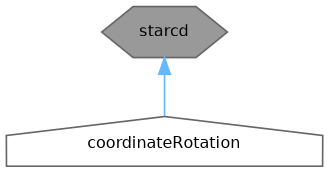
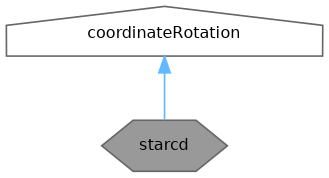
(165, 95) -> (165, 97)
